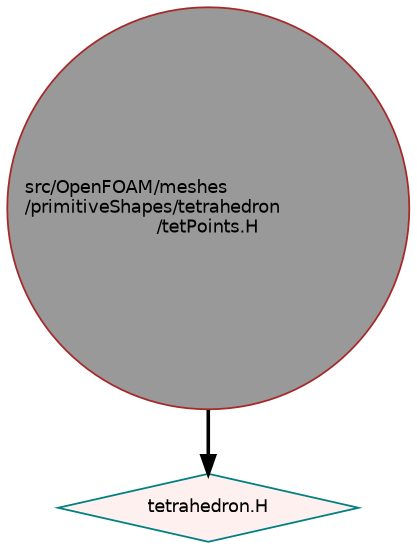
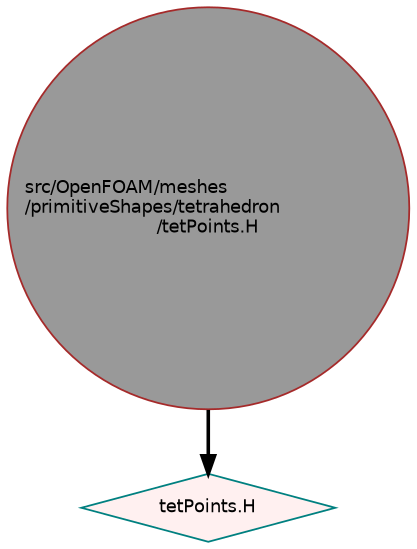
(208, 508) -> (208, 508)
